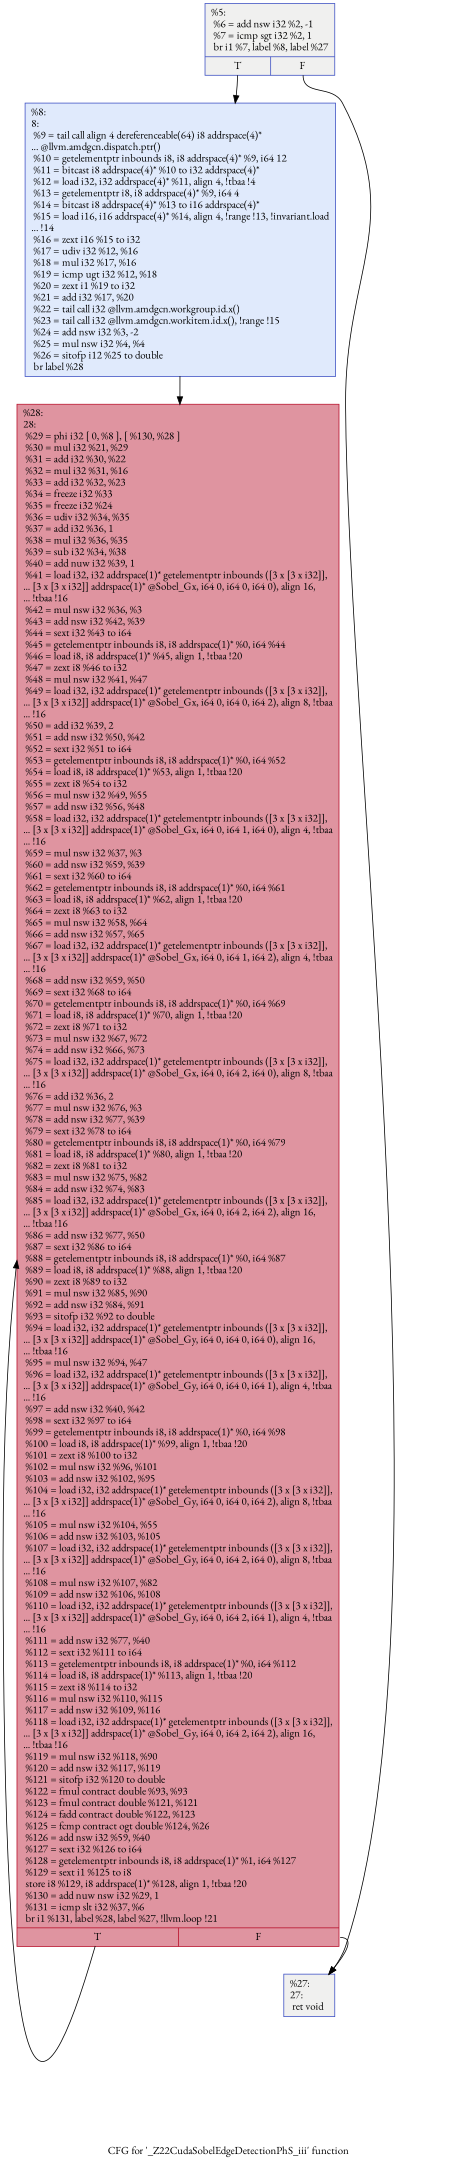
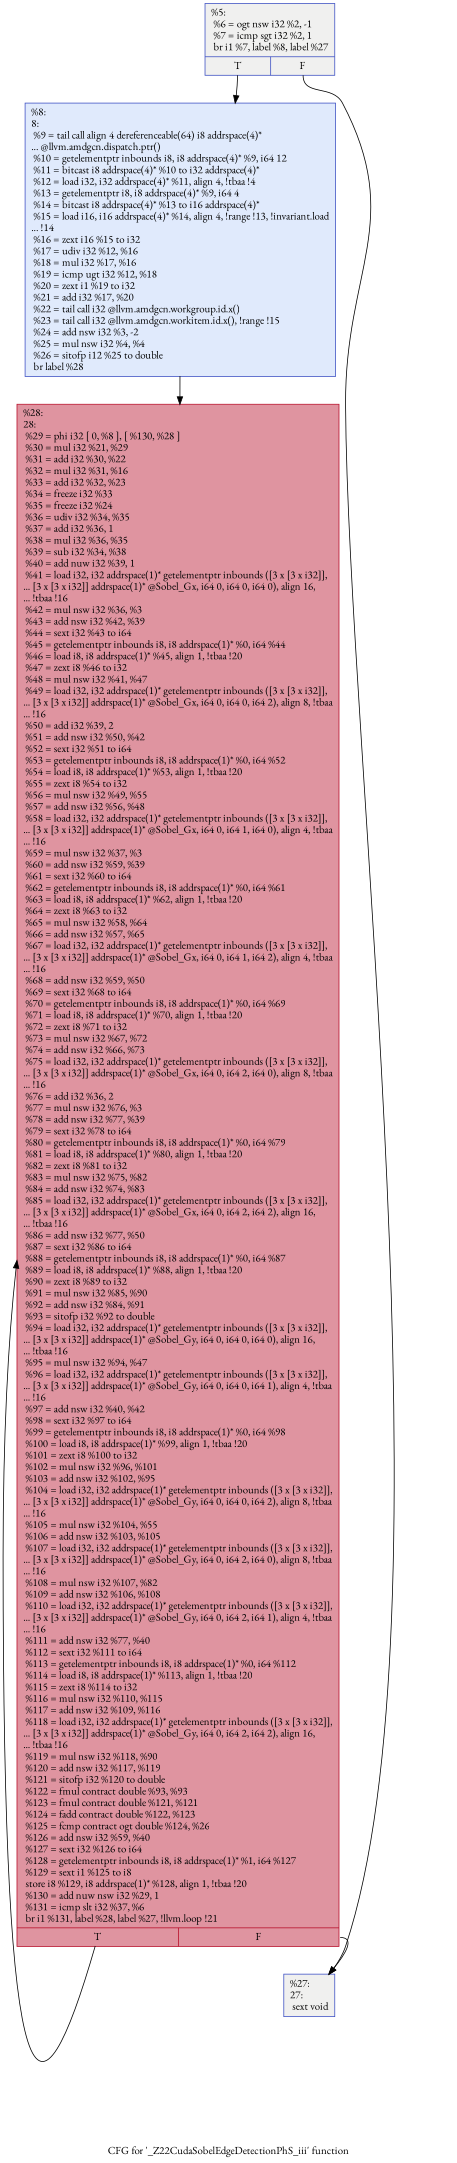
(263, 24) -> (262, 24)
(307, 2007) -> (309, 2007)
